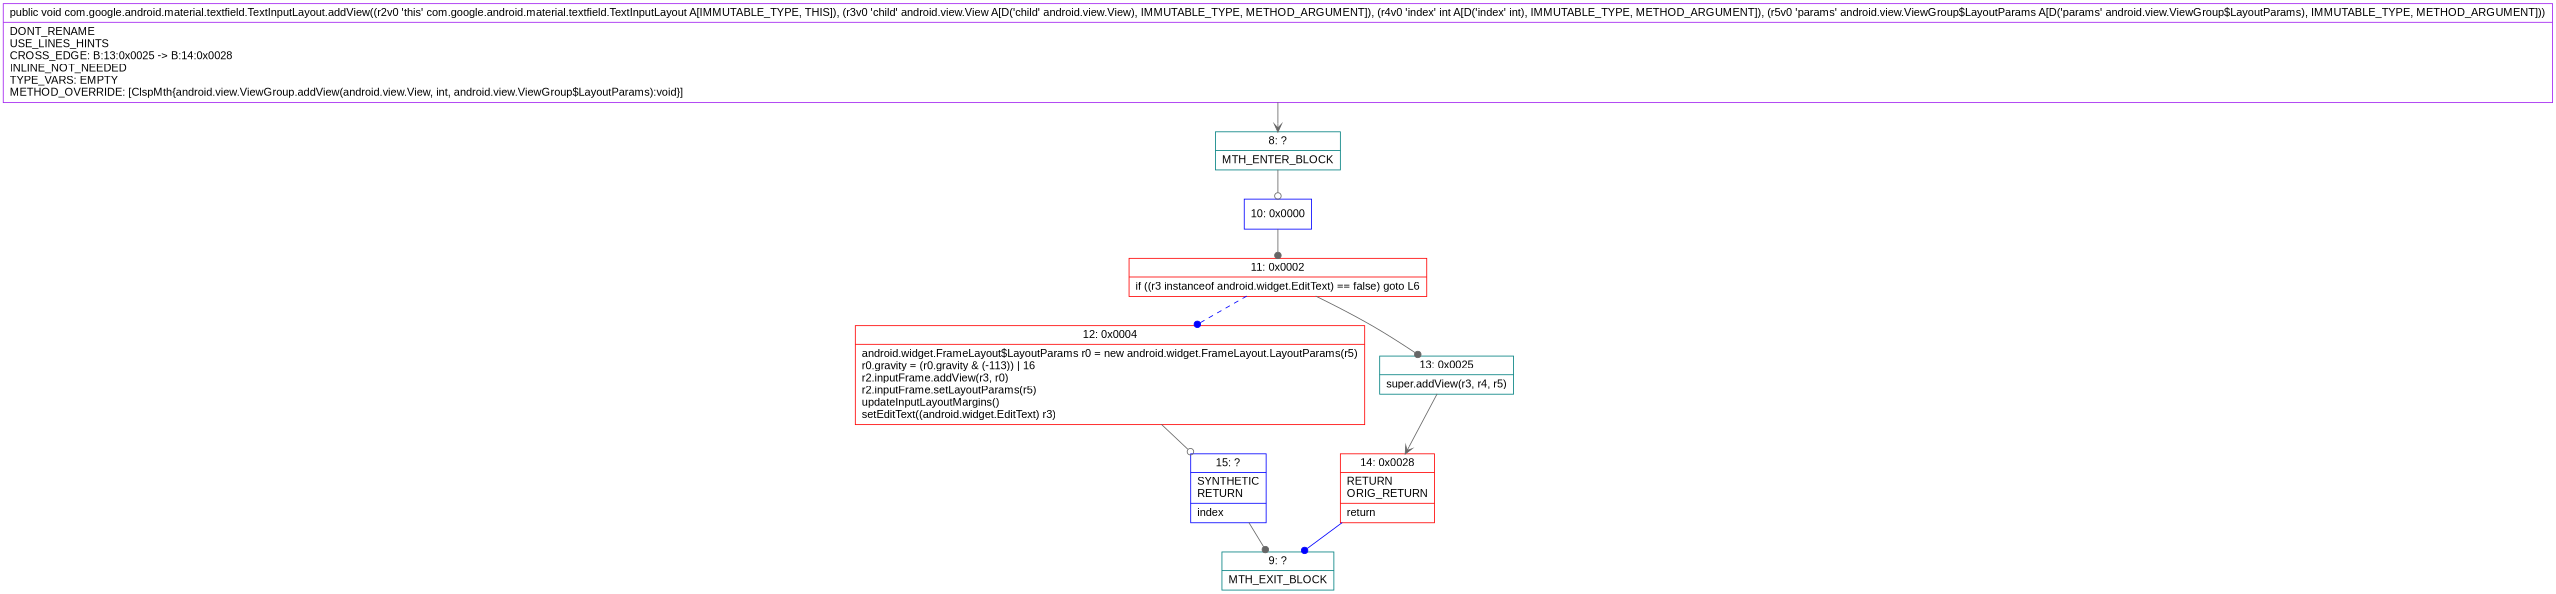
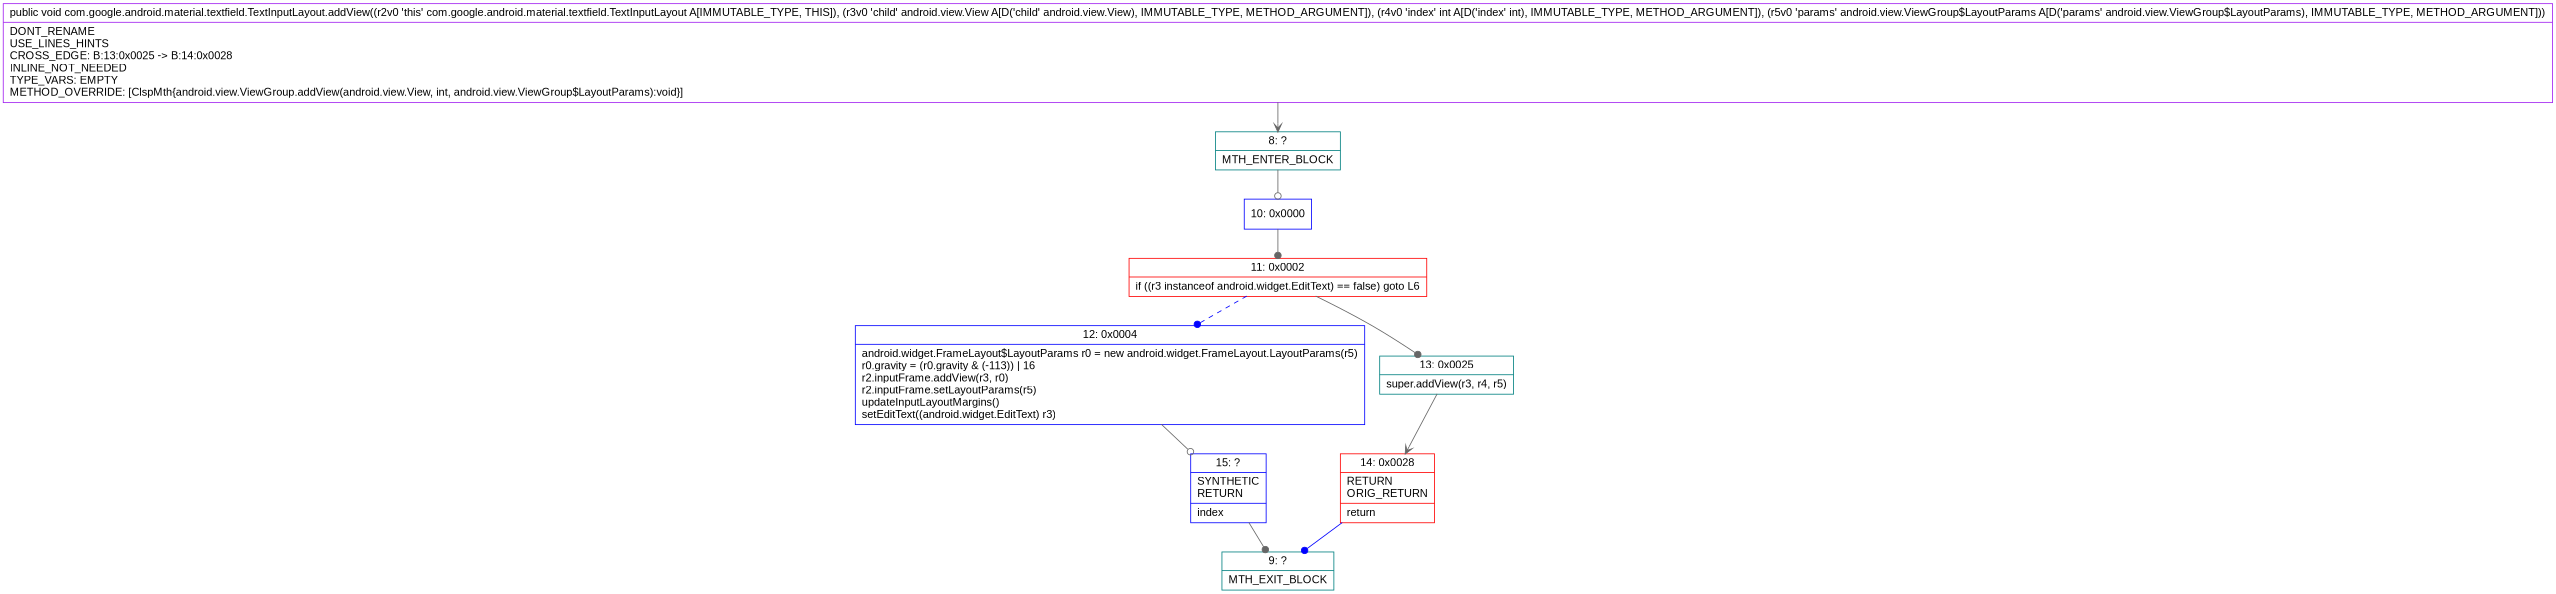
(1110, 375) -> (1110, 375)
